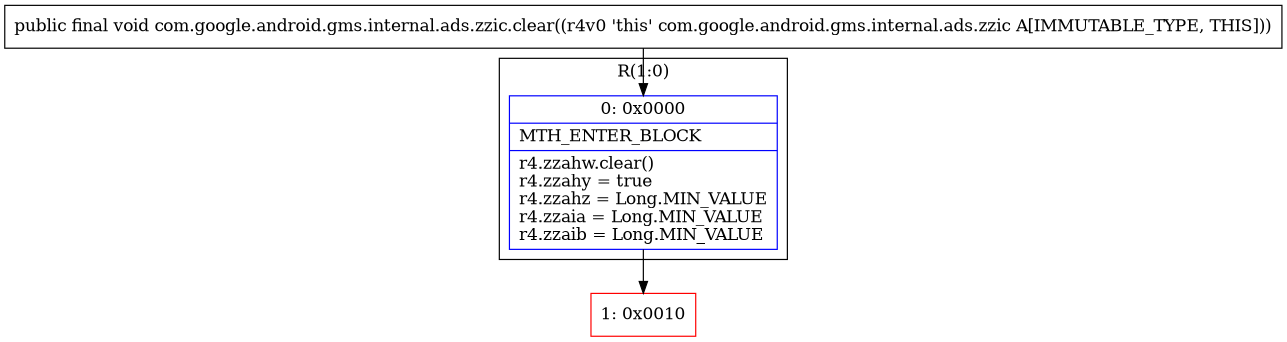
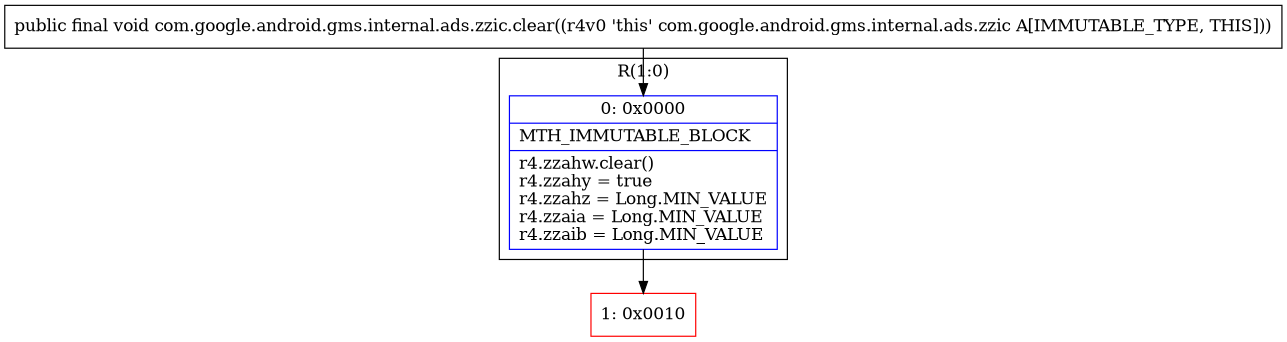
(611, 136) -> (635, 136)
